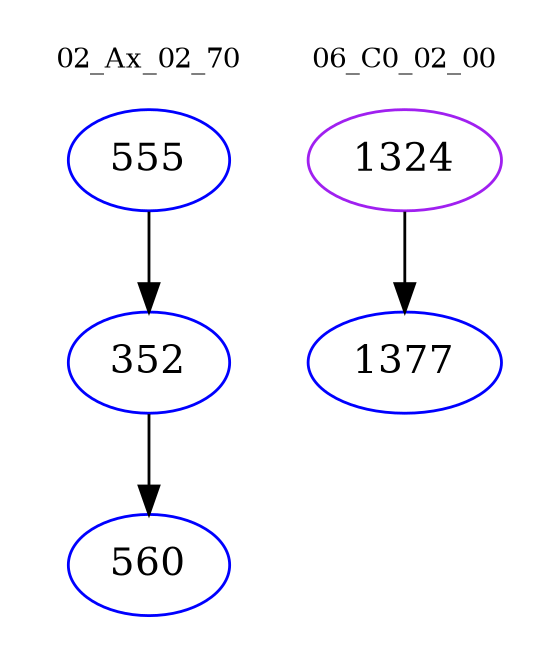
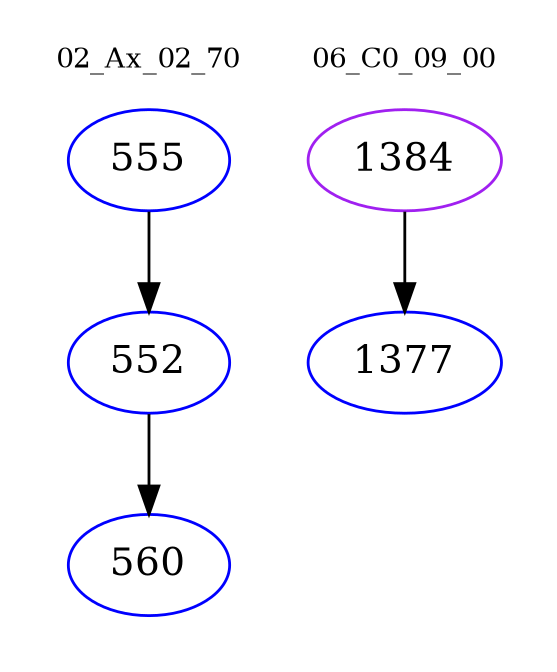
(405, 60) -> (405, 60)
(405, 160) -> (405, 160)
(149, 363) -> (149, 363)
